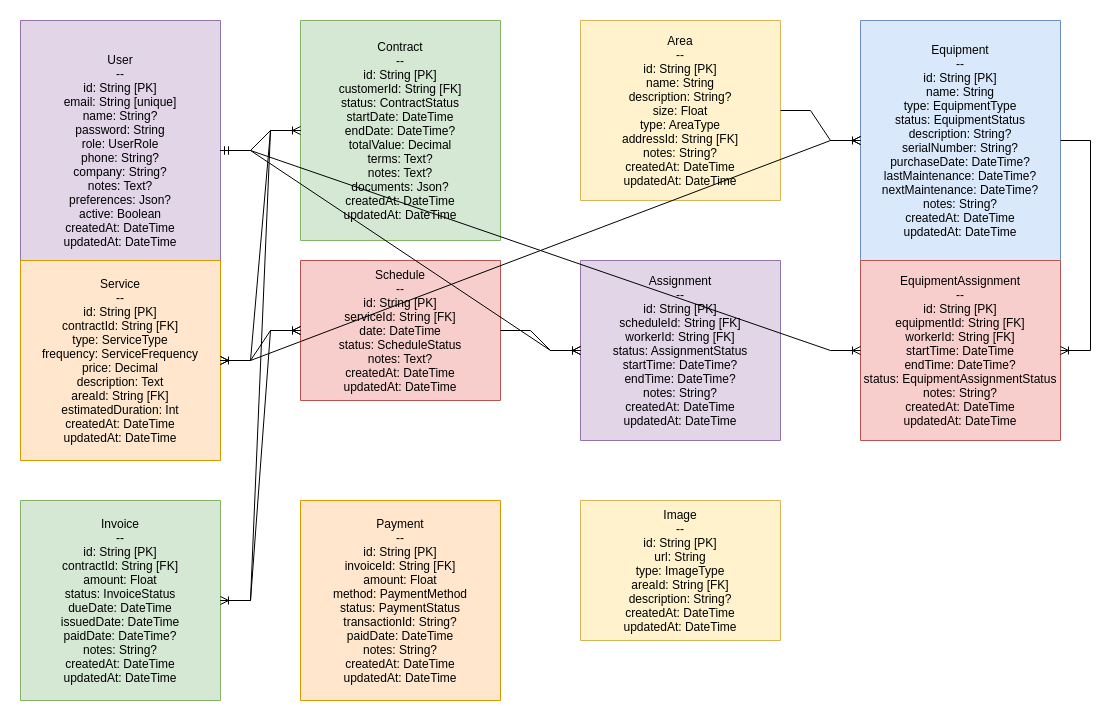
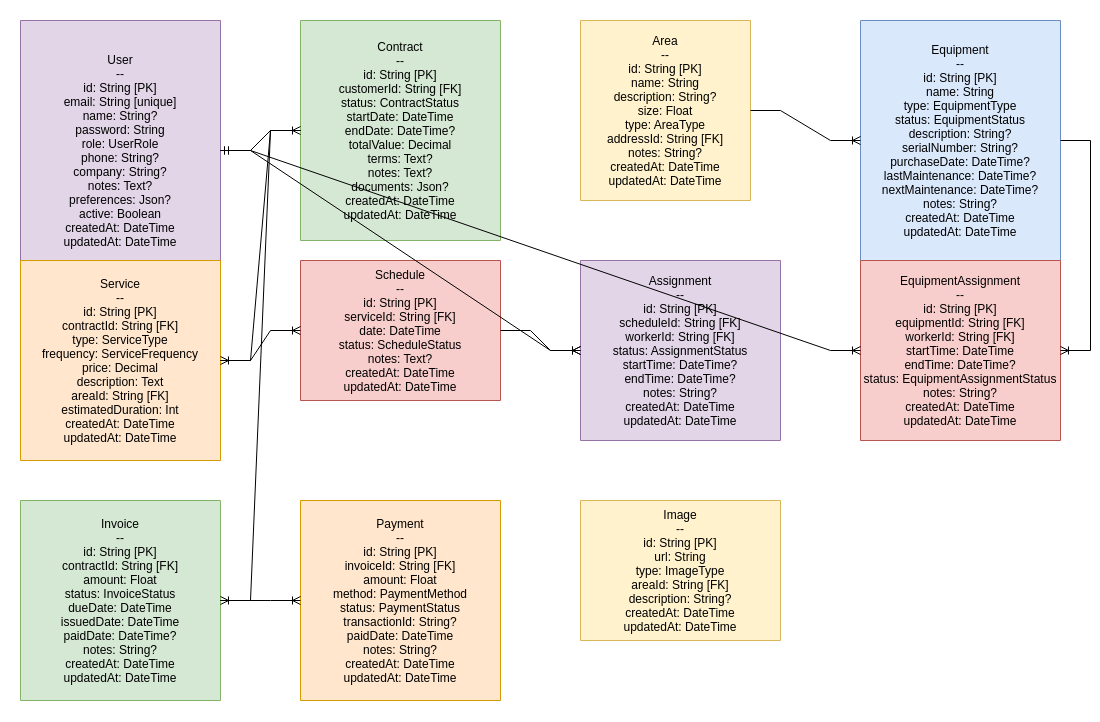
(681, 111) -> (666, 111)
(461, 281) -> none
(261, 454) -> (276, 601)
